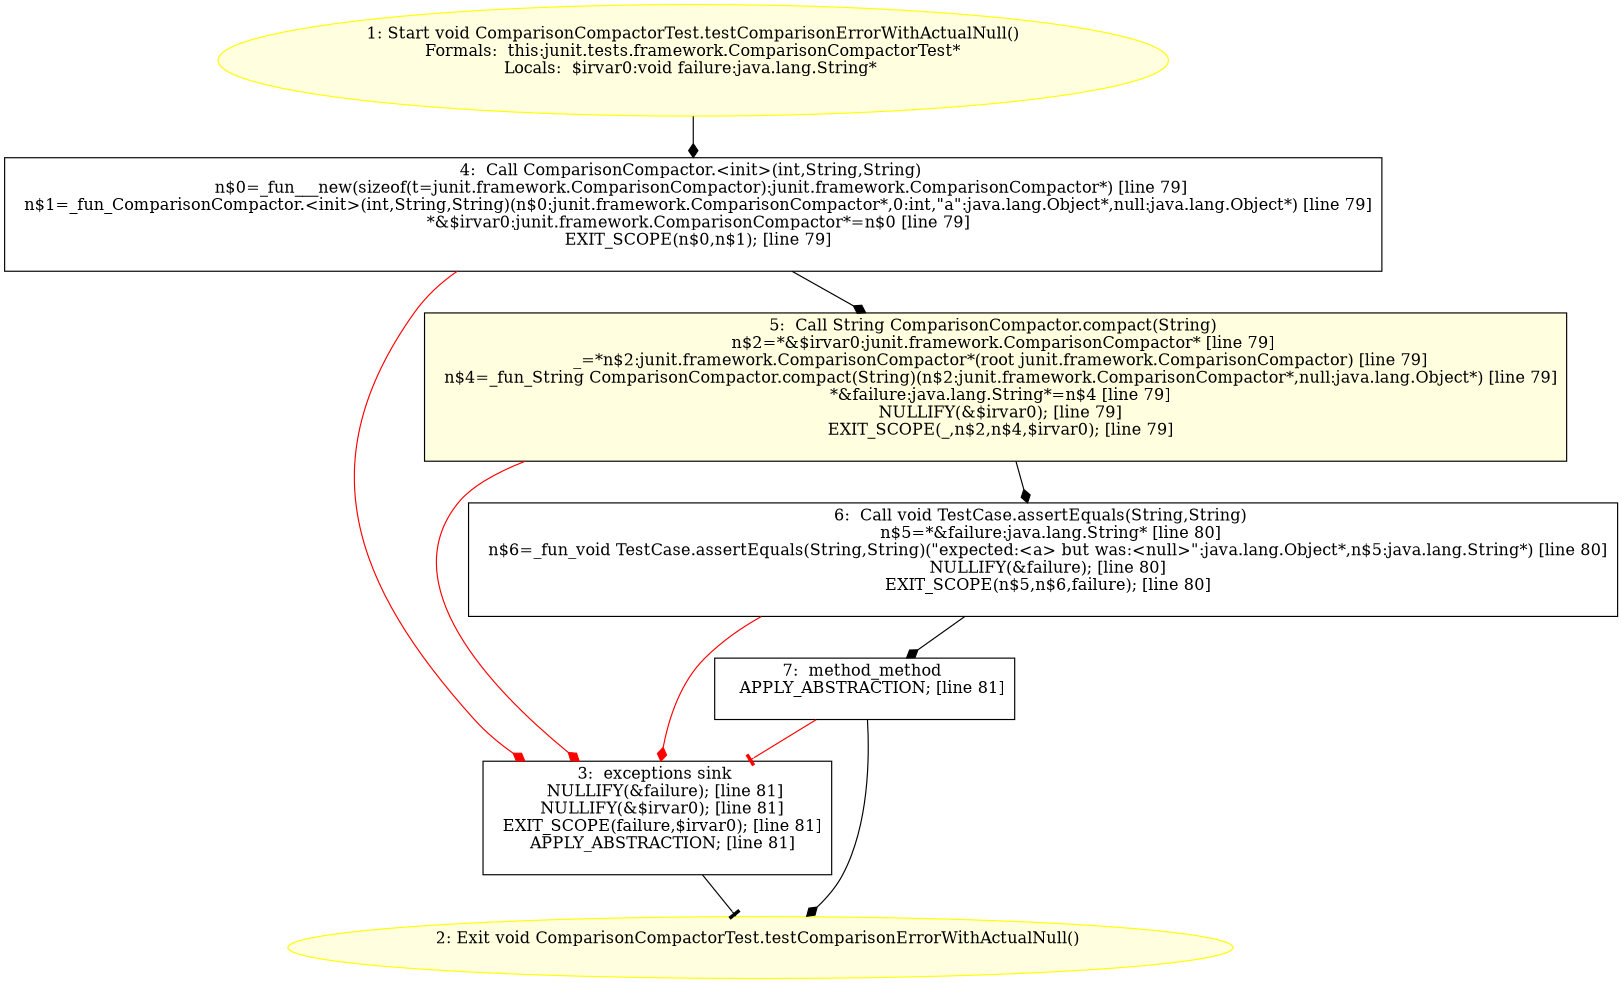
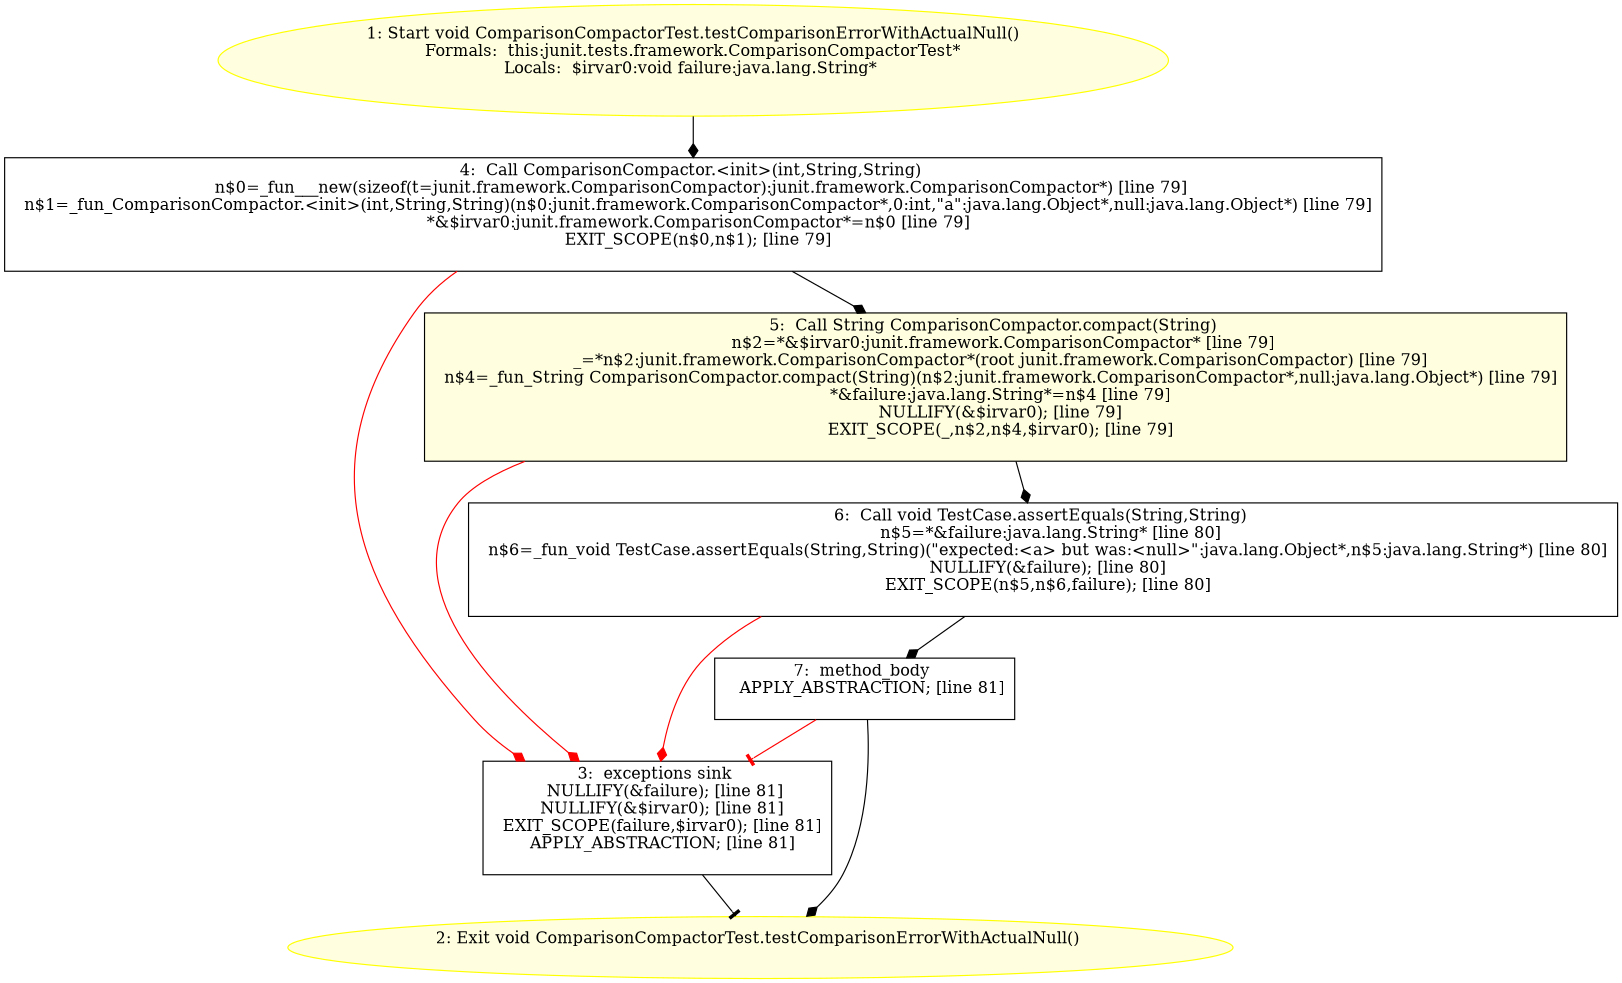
(865, 689) -> (865, 689)
